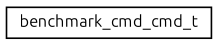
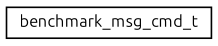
(109, 23) -> (109, 23)
